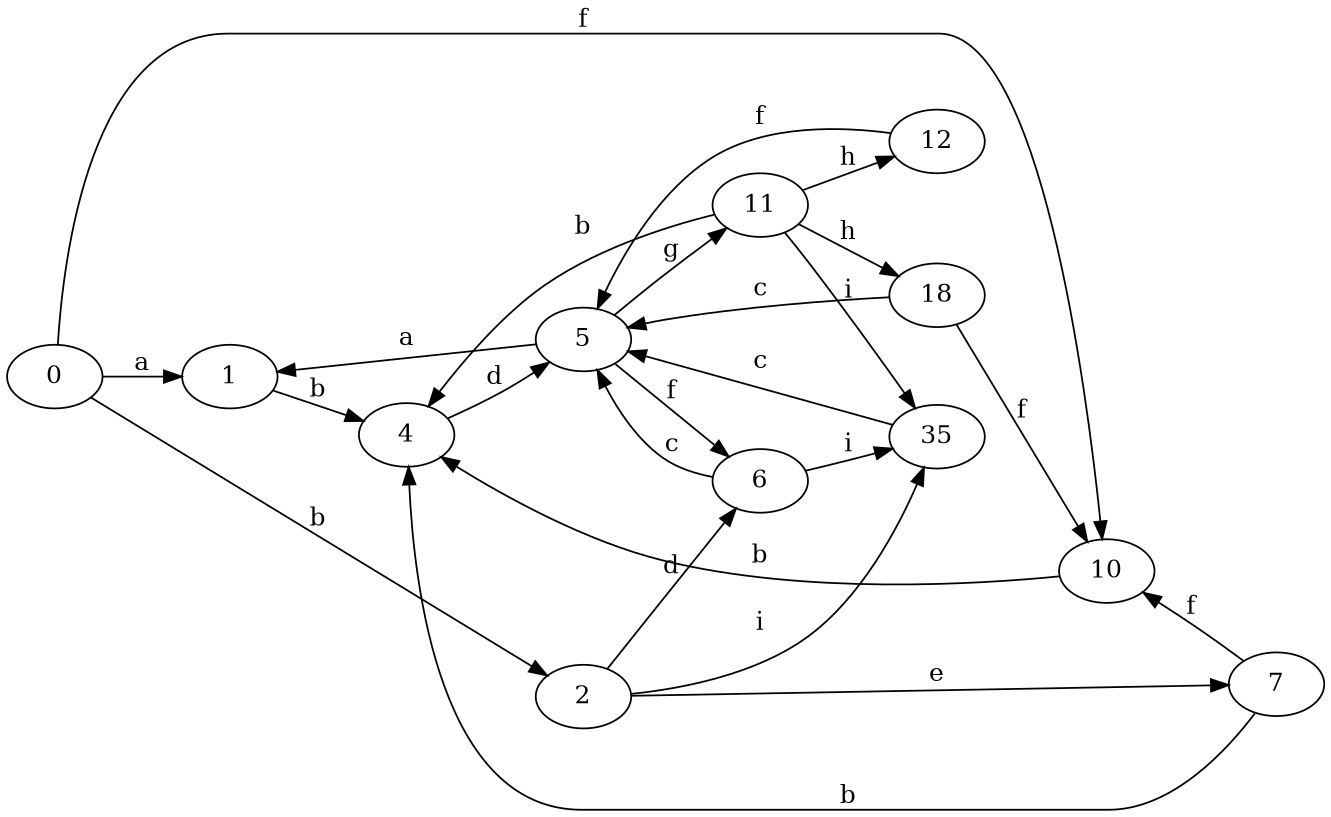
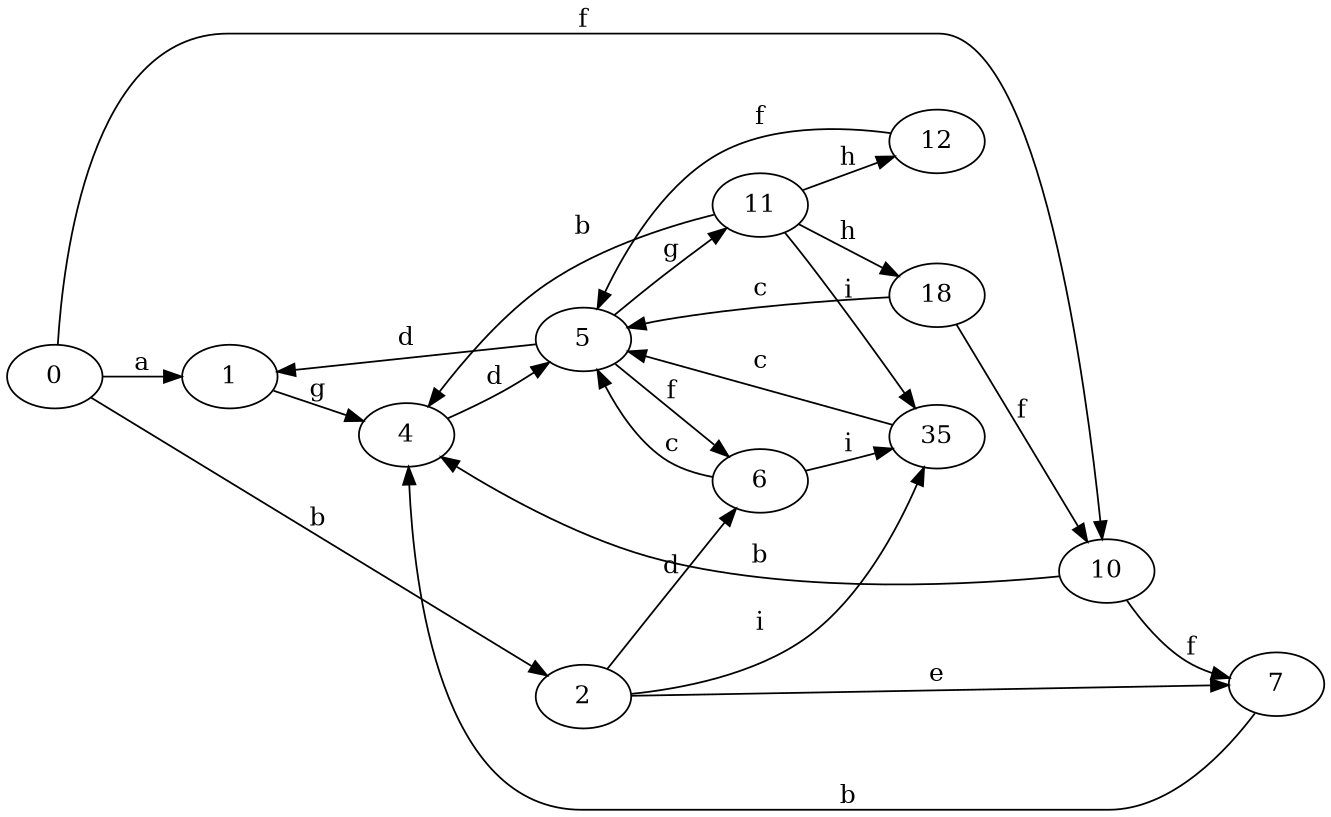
(407, 339) -> (407, 339)
(318, 390) -> (318, 390)
(1202, 631) -> (1164, 644)
